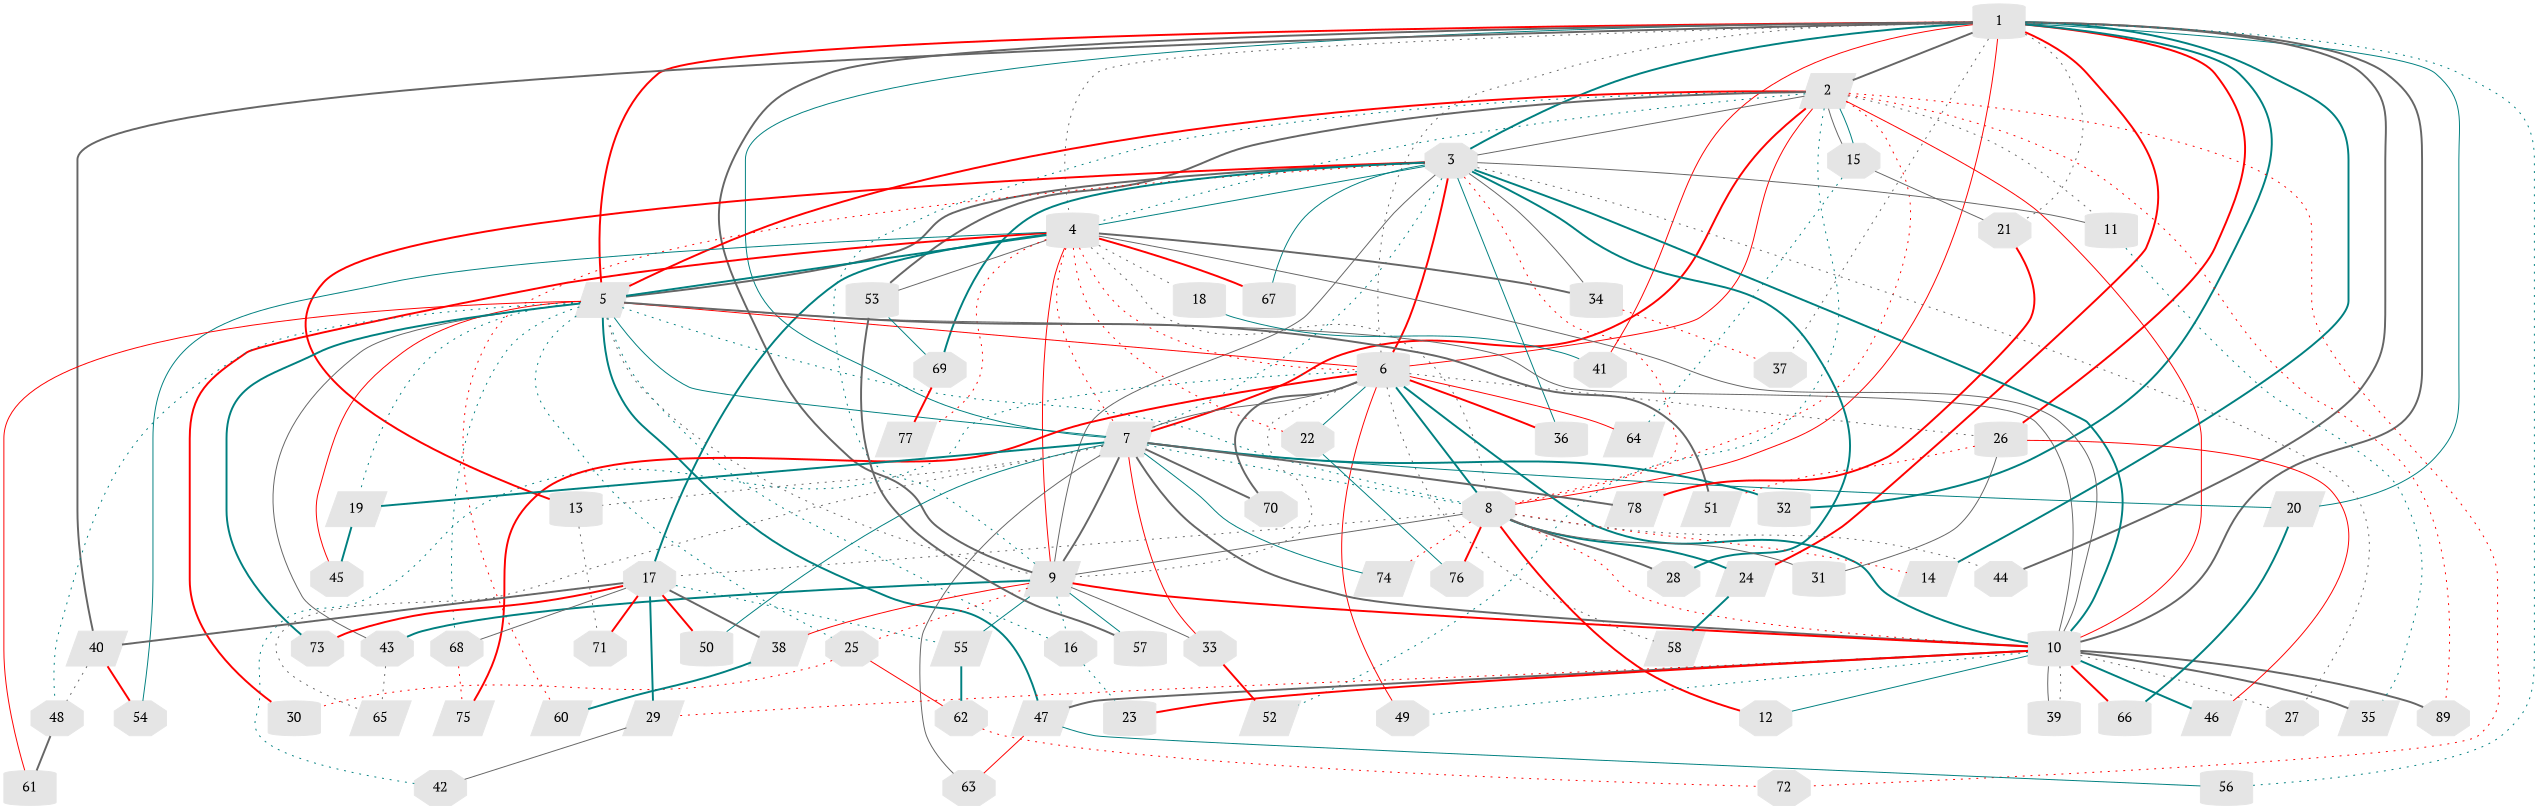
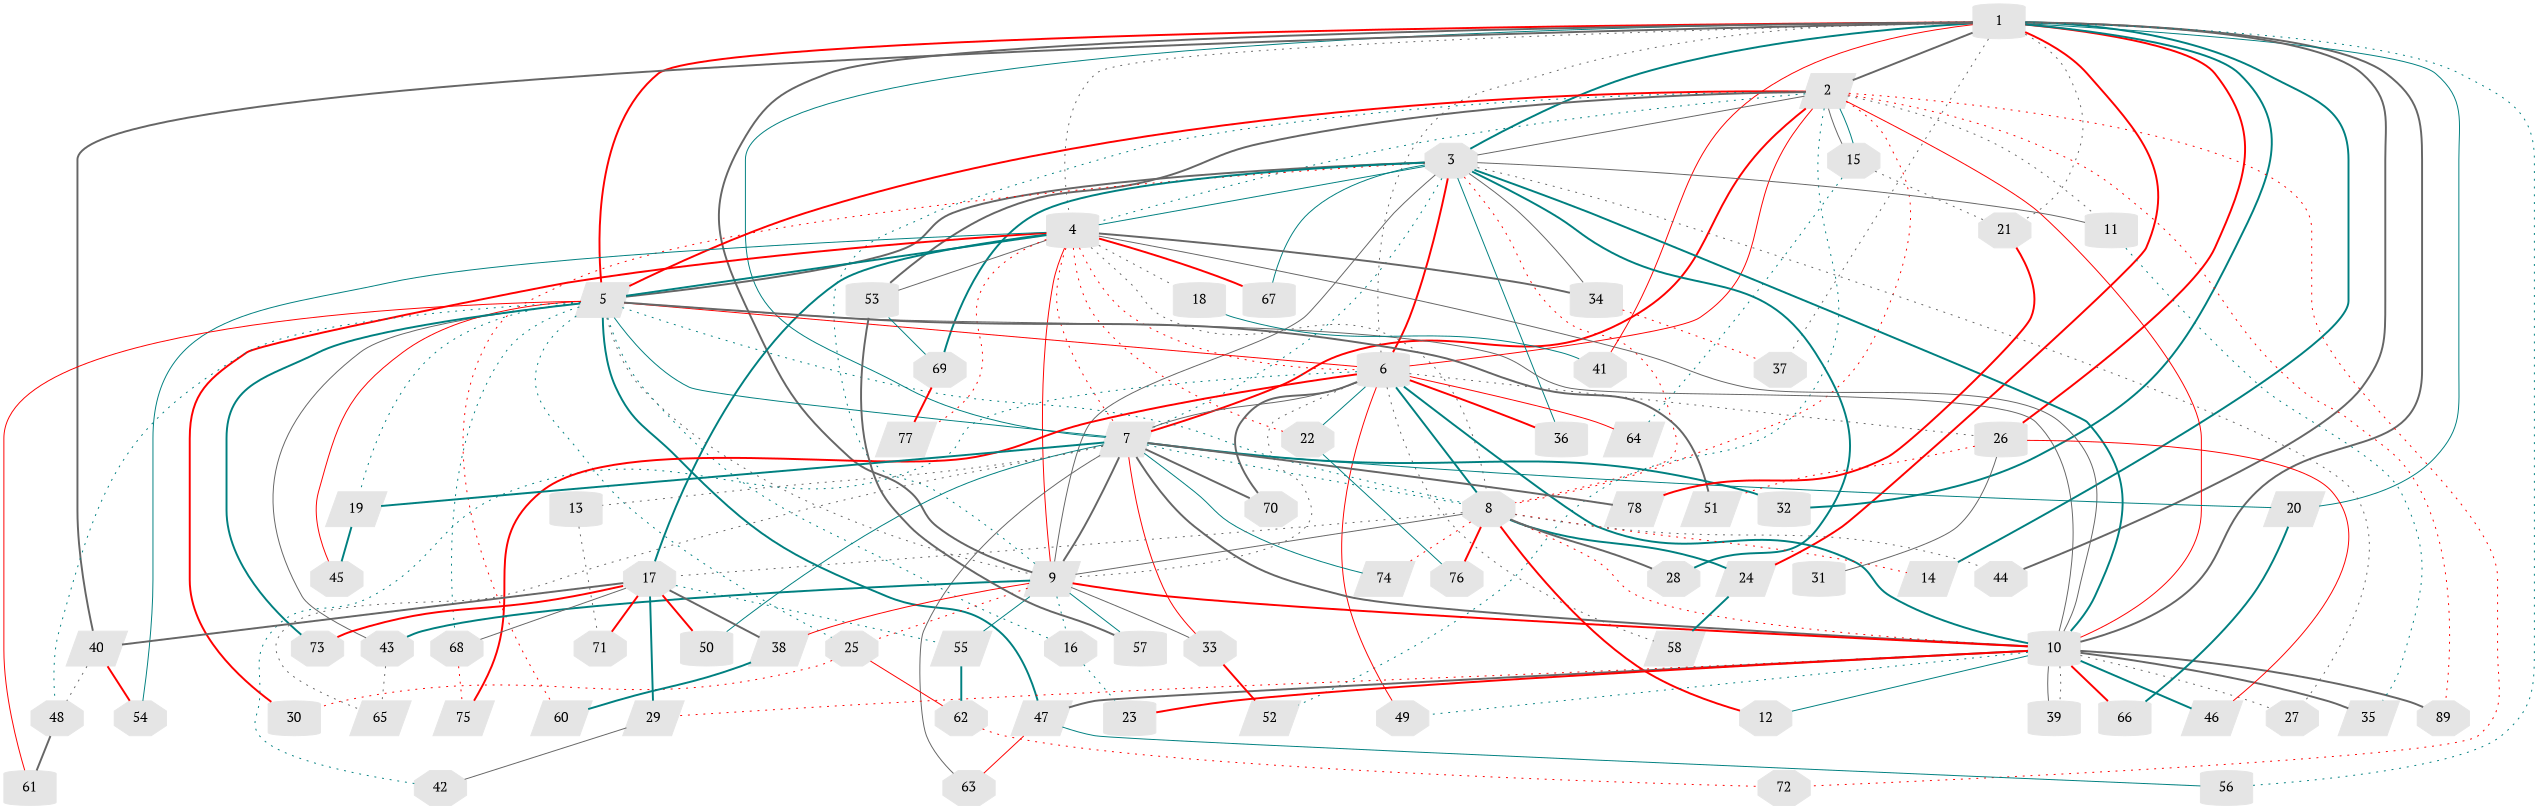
(1918, 191) -> (1918, 191)
(691, 206) -> none
(1866, 386) -> none
(1651, 543) -> none
